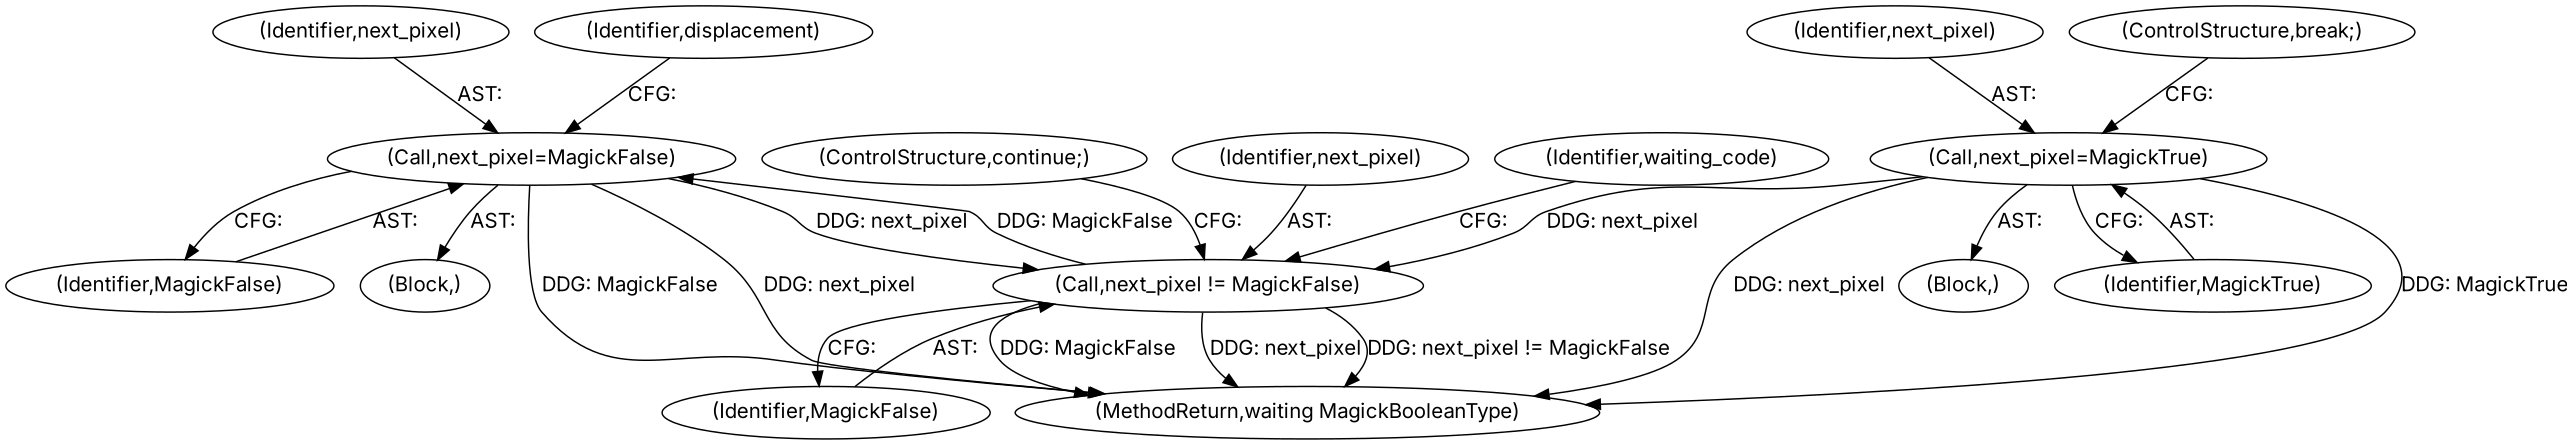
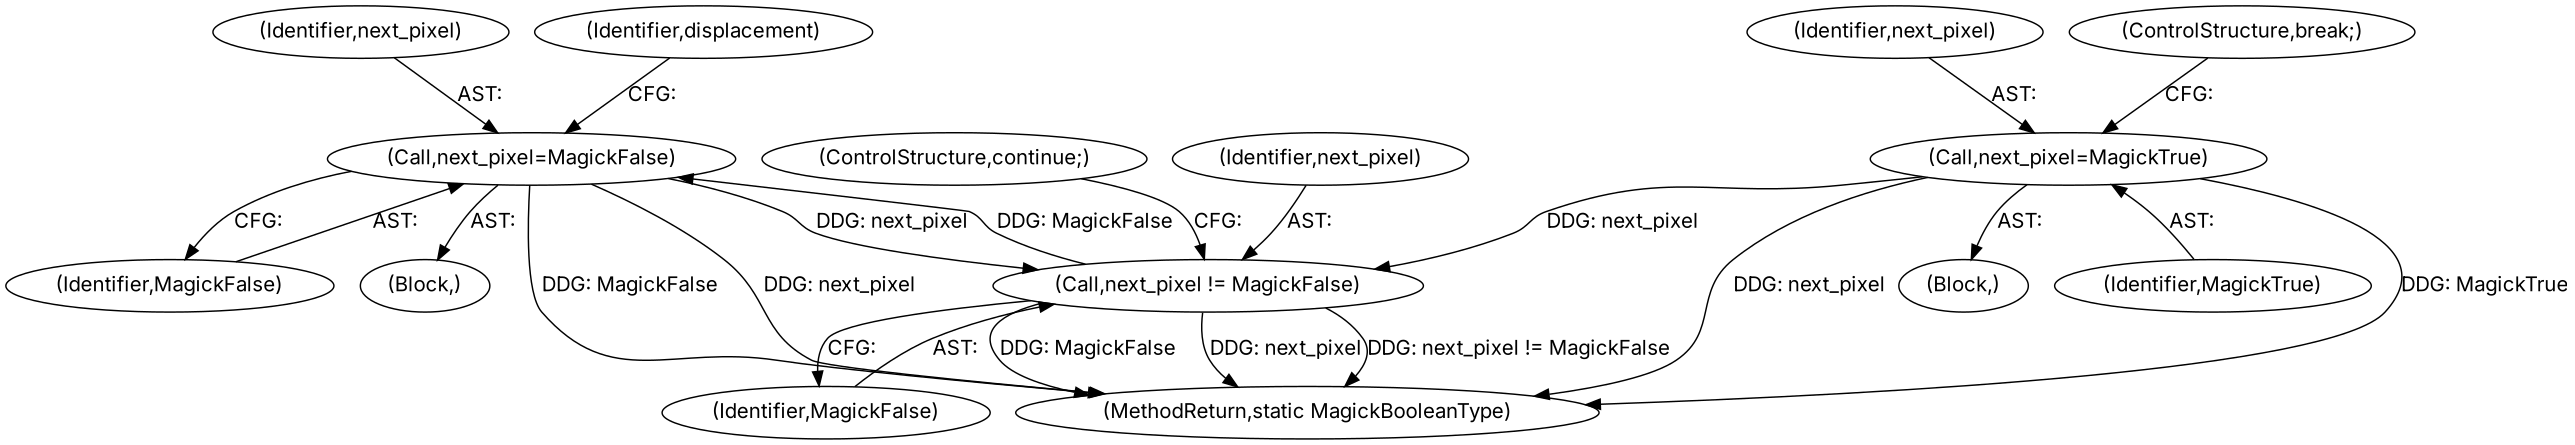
(1662, 159) -> none
(2090, 227) -> none
(1307, 413) -> (1307, 413)
